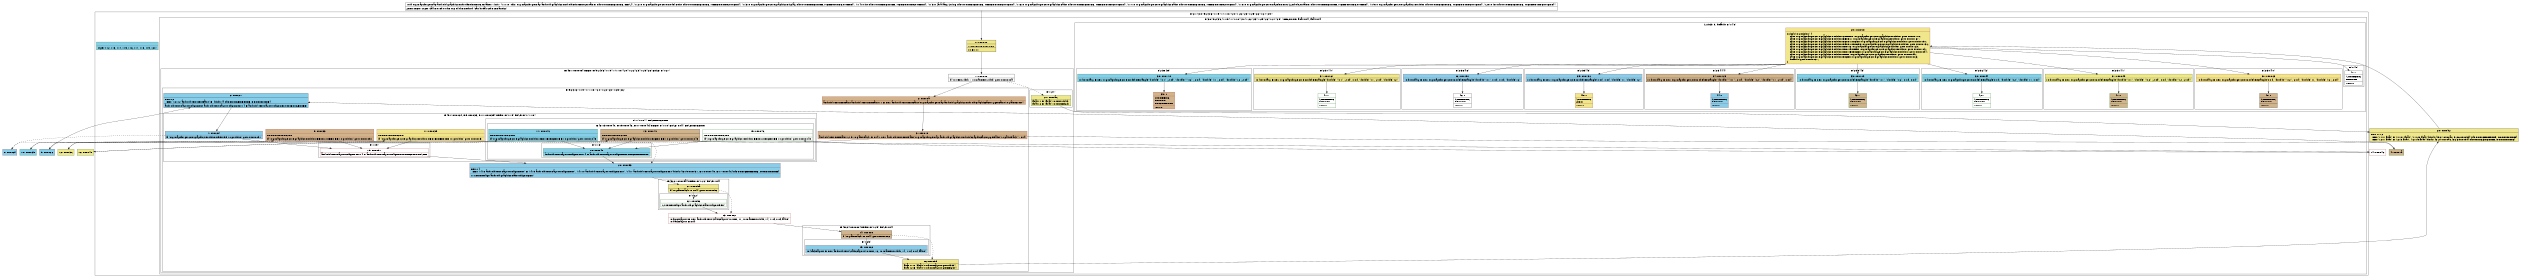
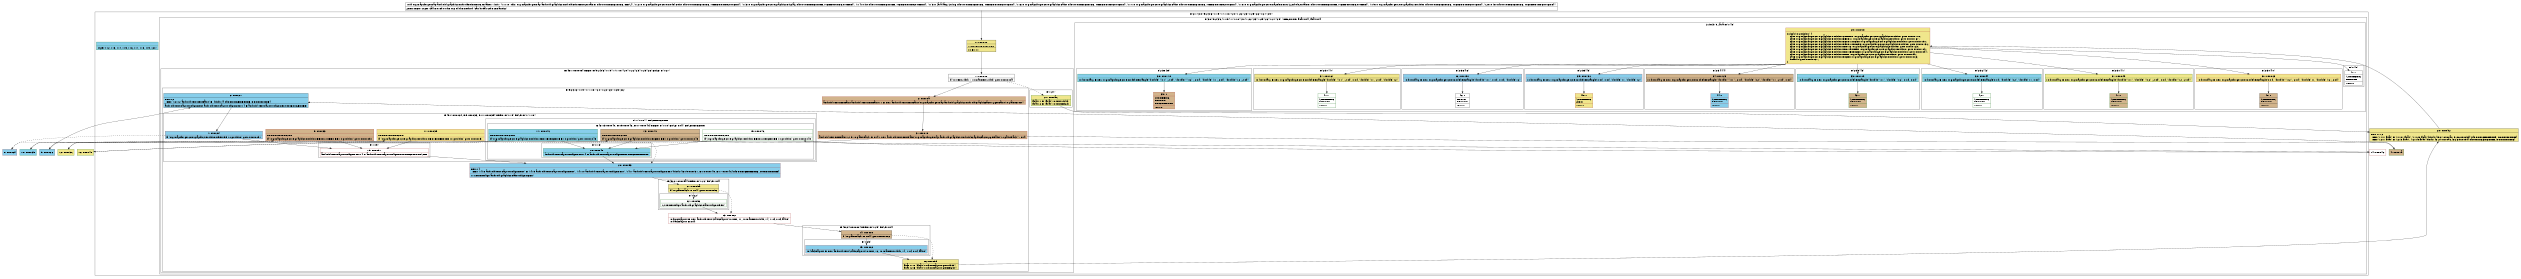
(1720, 25) -> (1720, 25)
(1463, 99) -> (1461, 99)
